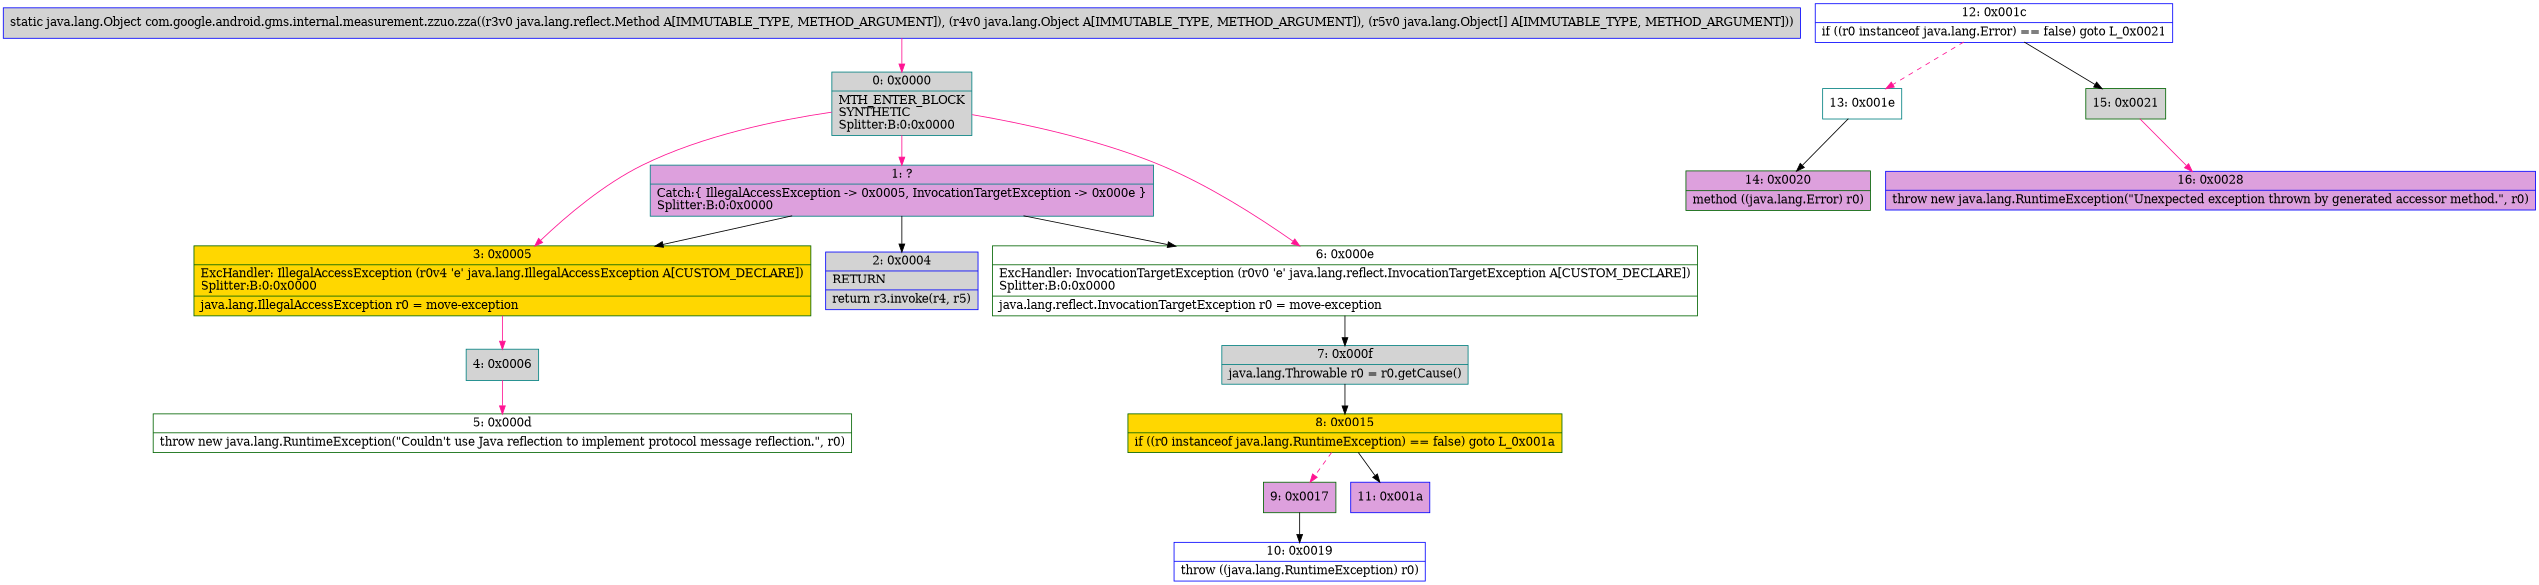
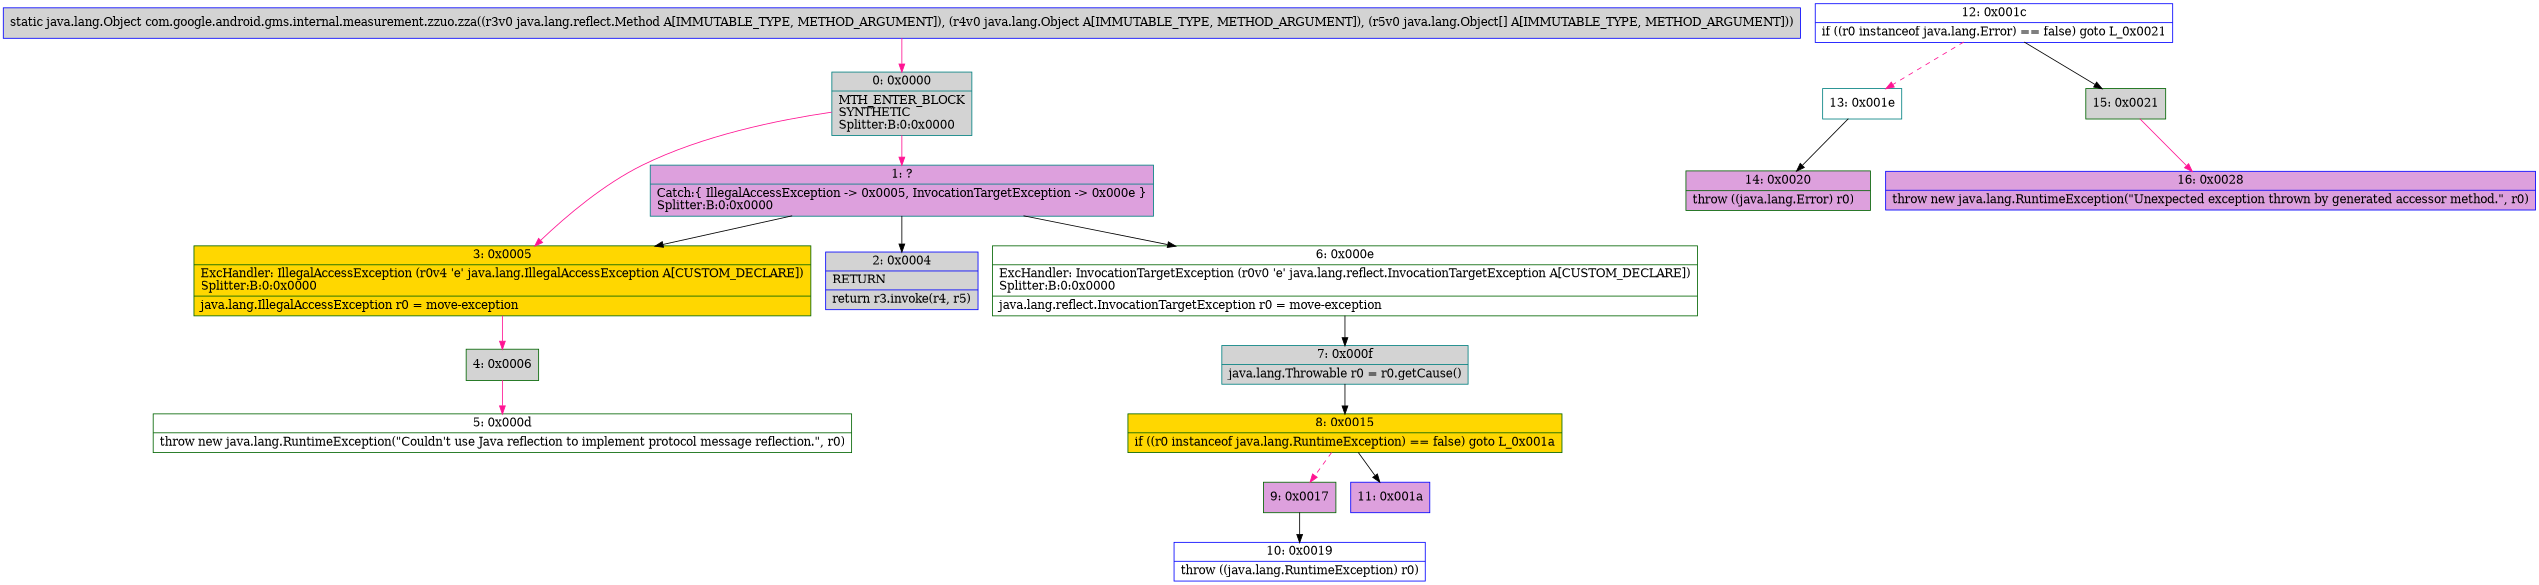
(1141, 157) -> none
(1778, 200) -> (1773, 200)
(502, 365) -> (502, 365)
